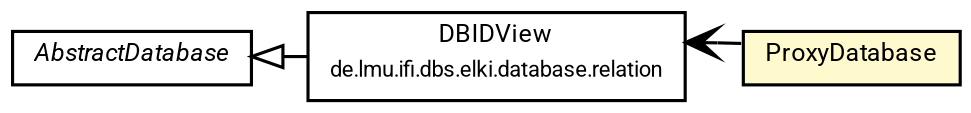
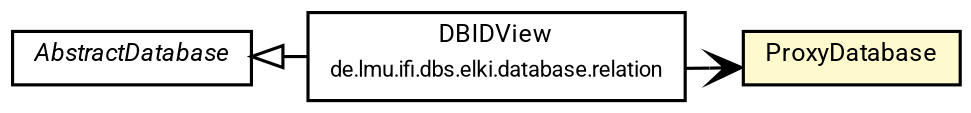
(729, 43) -> (698, 68)
